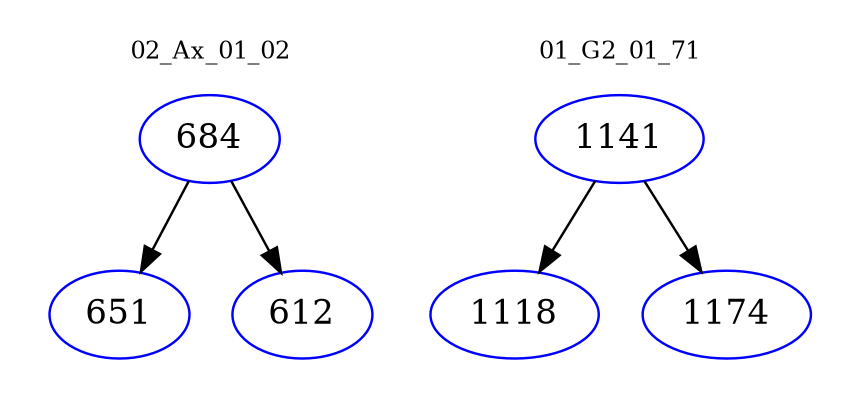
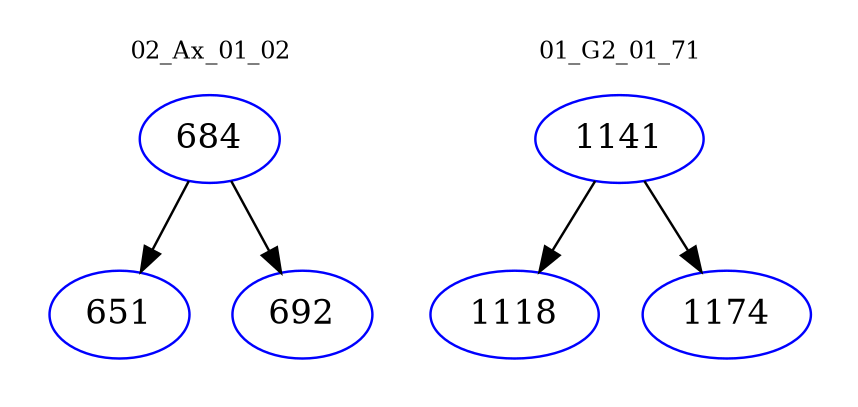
(302, 315) -> (302, 315)
